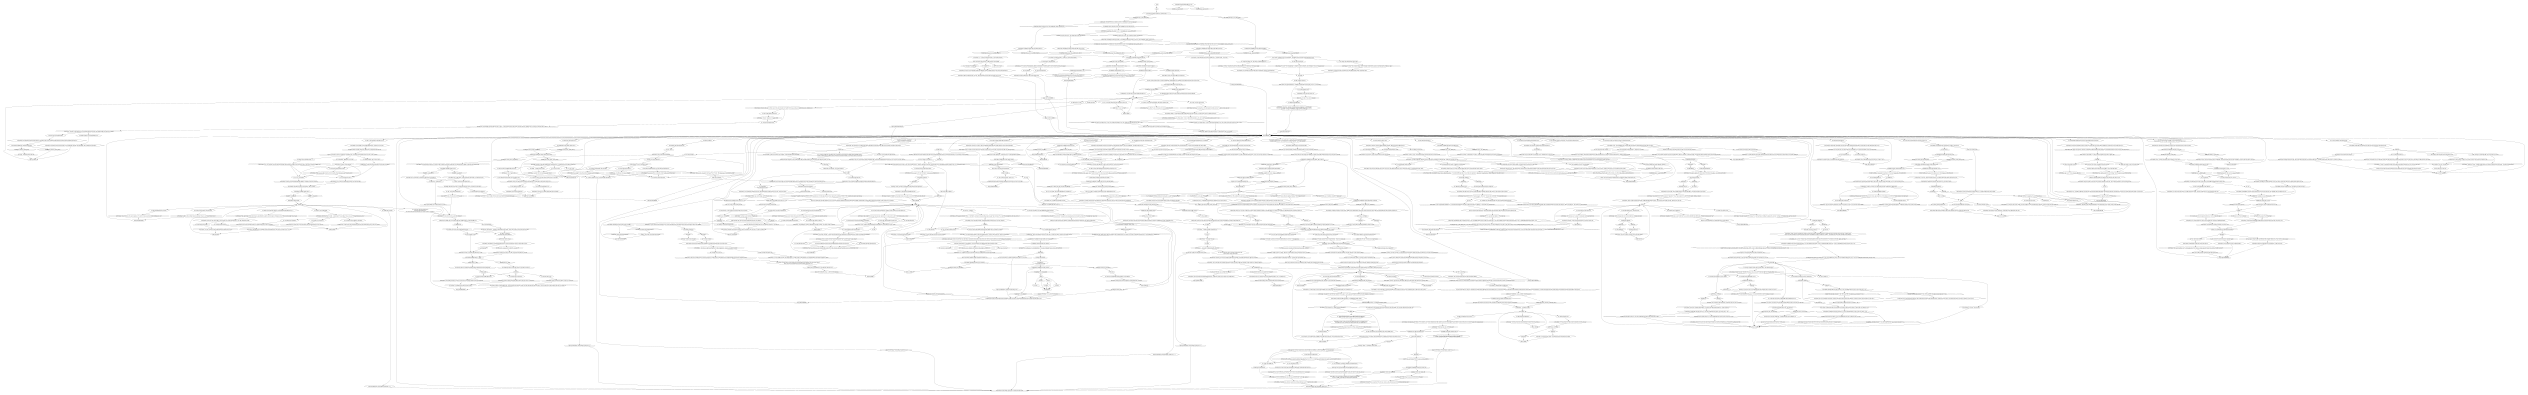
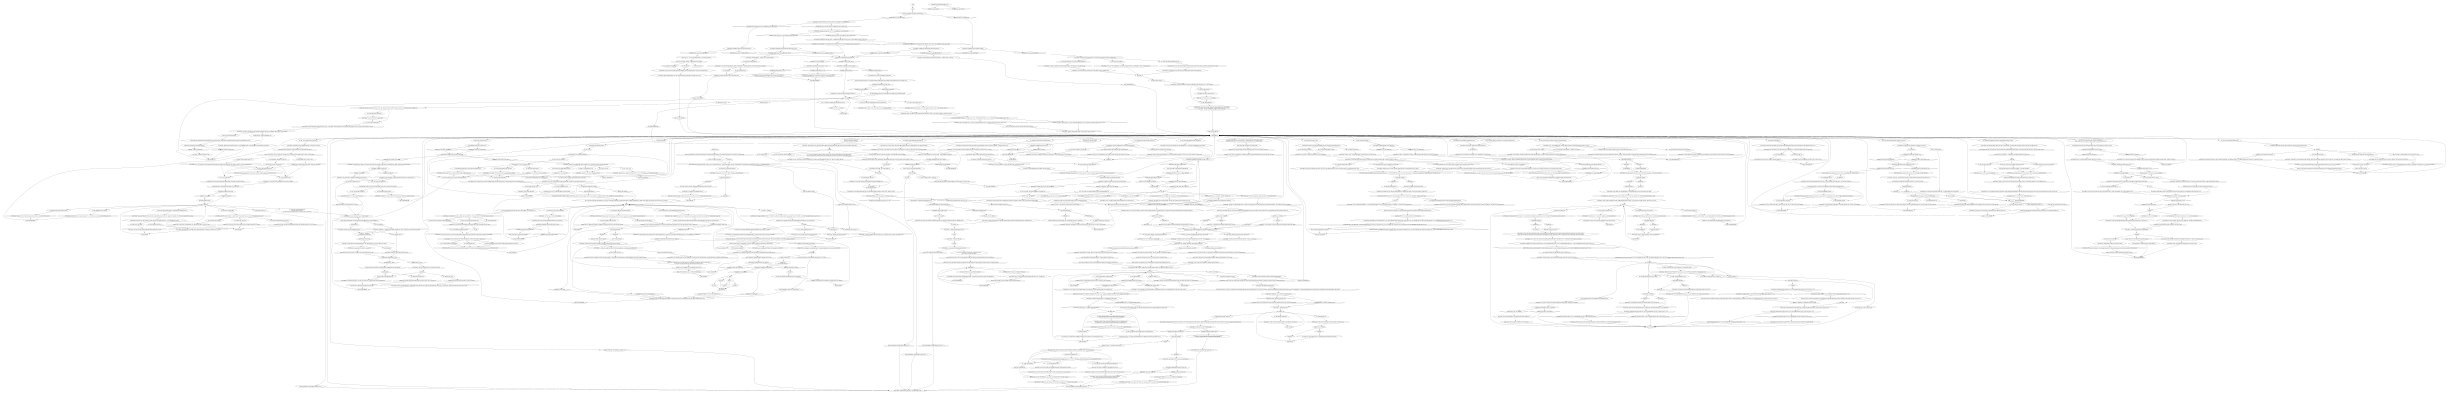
(734, 205) -> none
